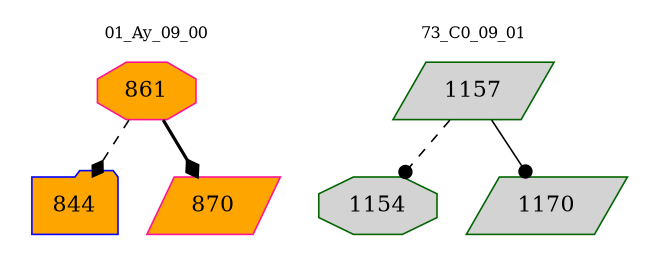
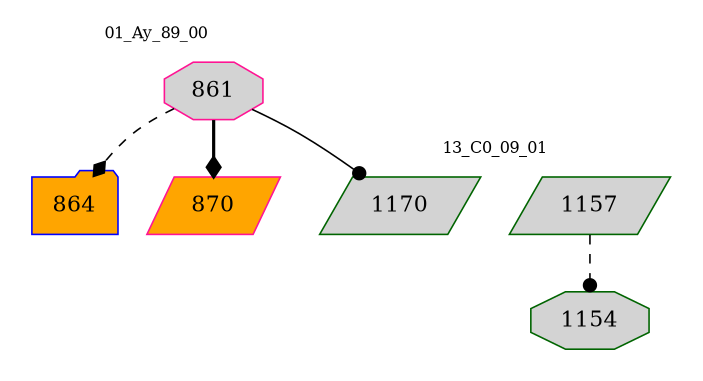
(156, 34) -> (156, 34)
(474, 34) -> (495, 149)
(147, 91) -> (214, 91)
(507, 143) -> (317, 145)
(75, 206) -> (75, 206)
